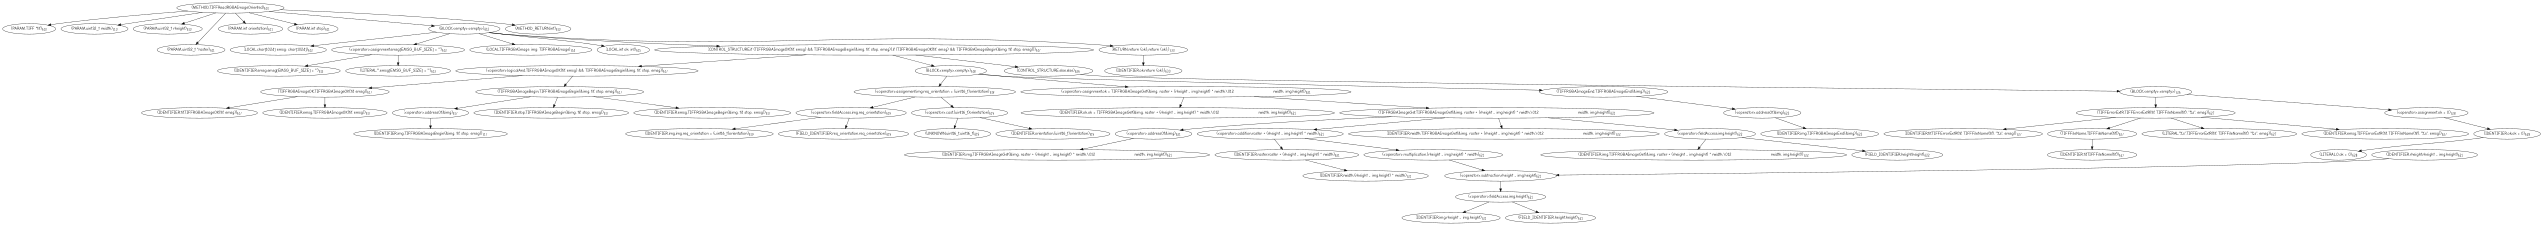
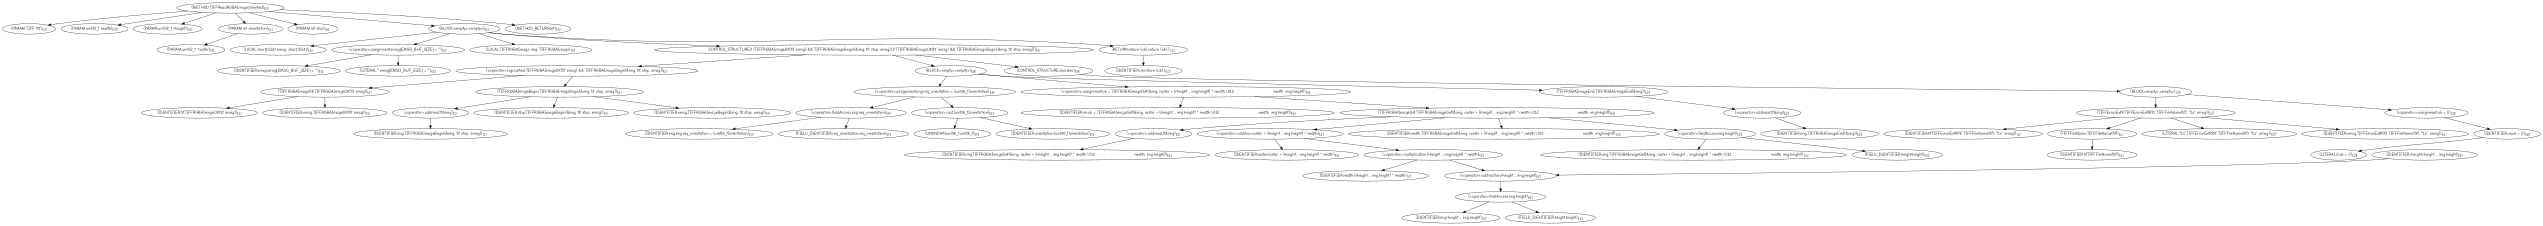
(115, 28) -> (115, 28)
(212, 28) -> (222, 39)
(623, 50) -> none
(1325, 165) -> (1401, 165)
